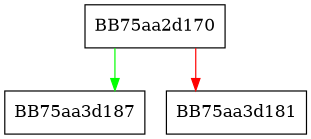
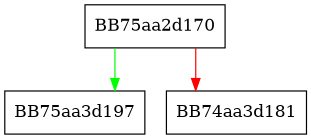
(75, 113) -> (75, 113)
(236, 113) -> (236, 113)
